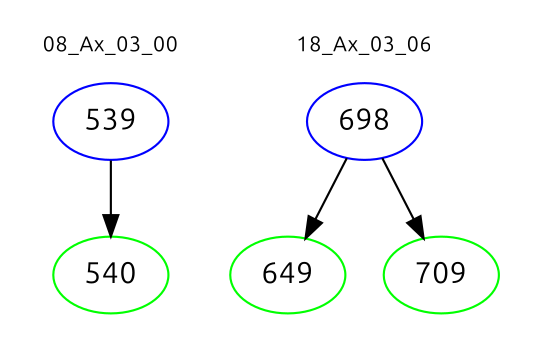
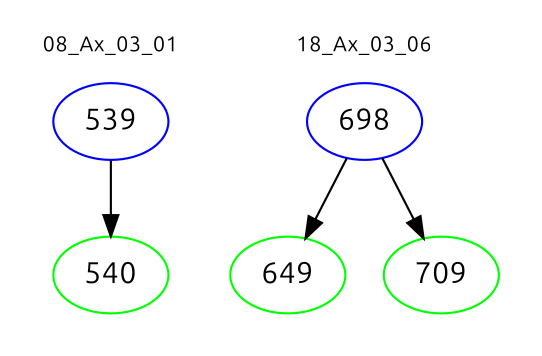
(111, 46) -> (111, 46)
